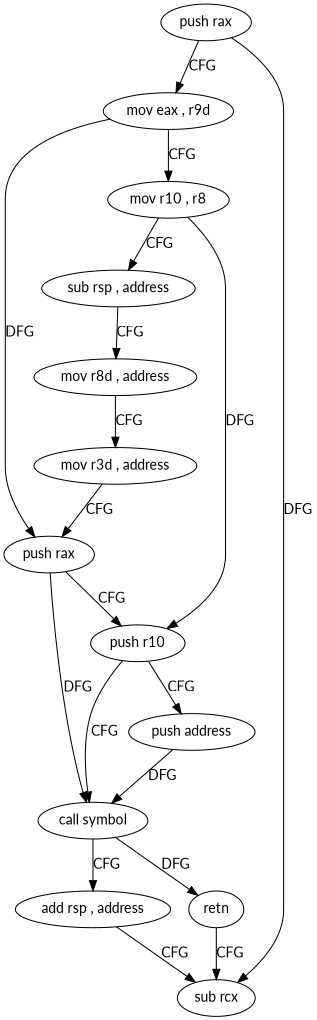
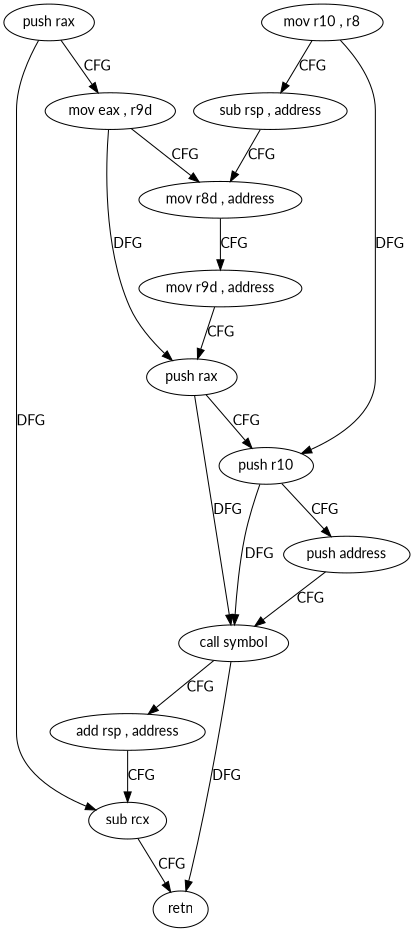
(168, 150) -> (161, 152)
(115, 466) -> (220, 289)
(105, 732) -> (260, 555)
(163, 776) -> (311, 599)
(216, 949) -> (152, 861)
